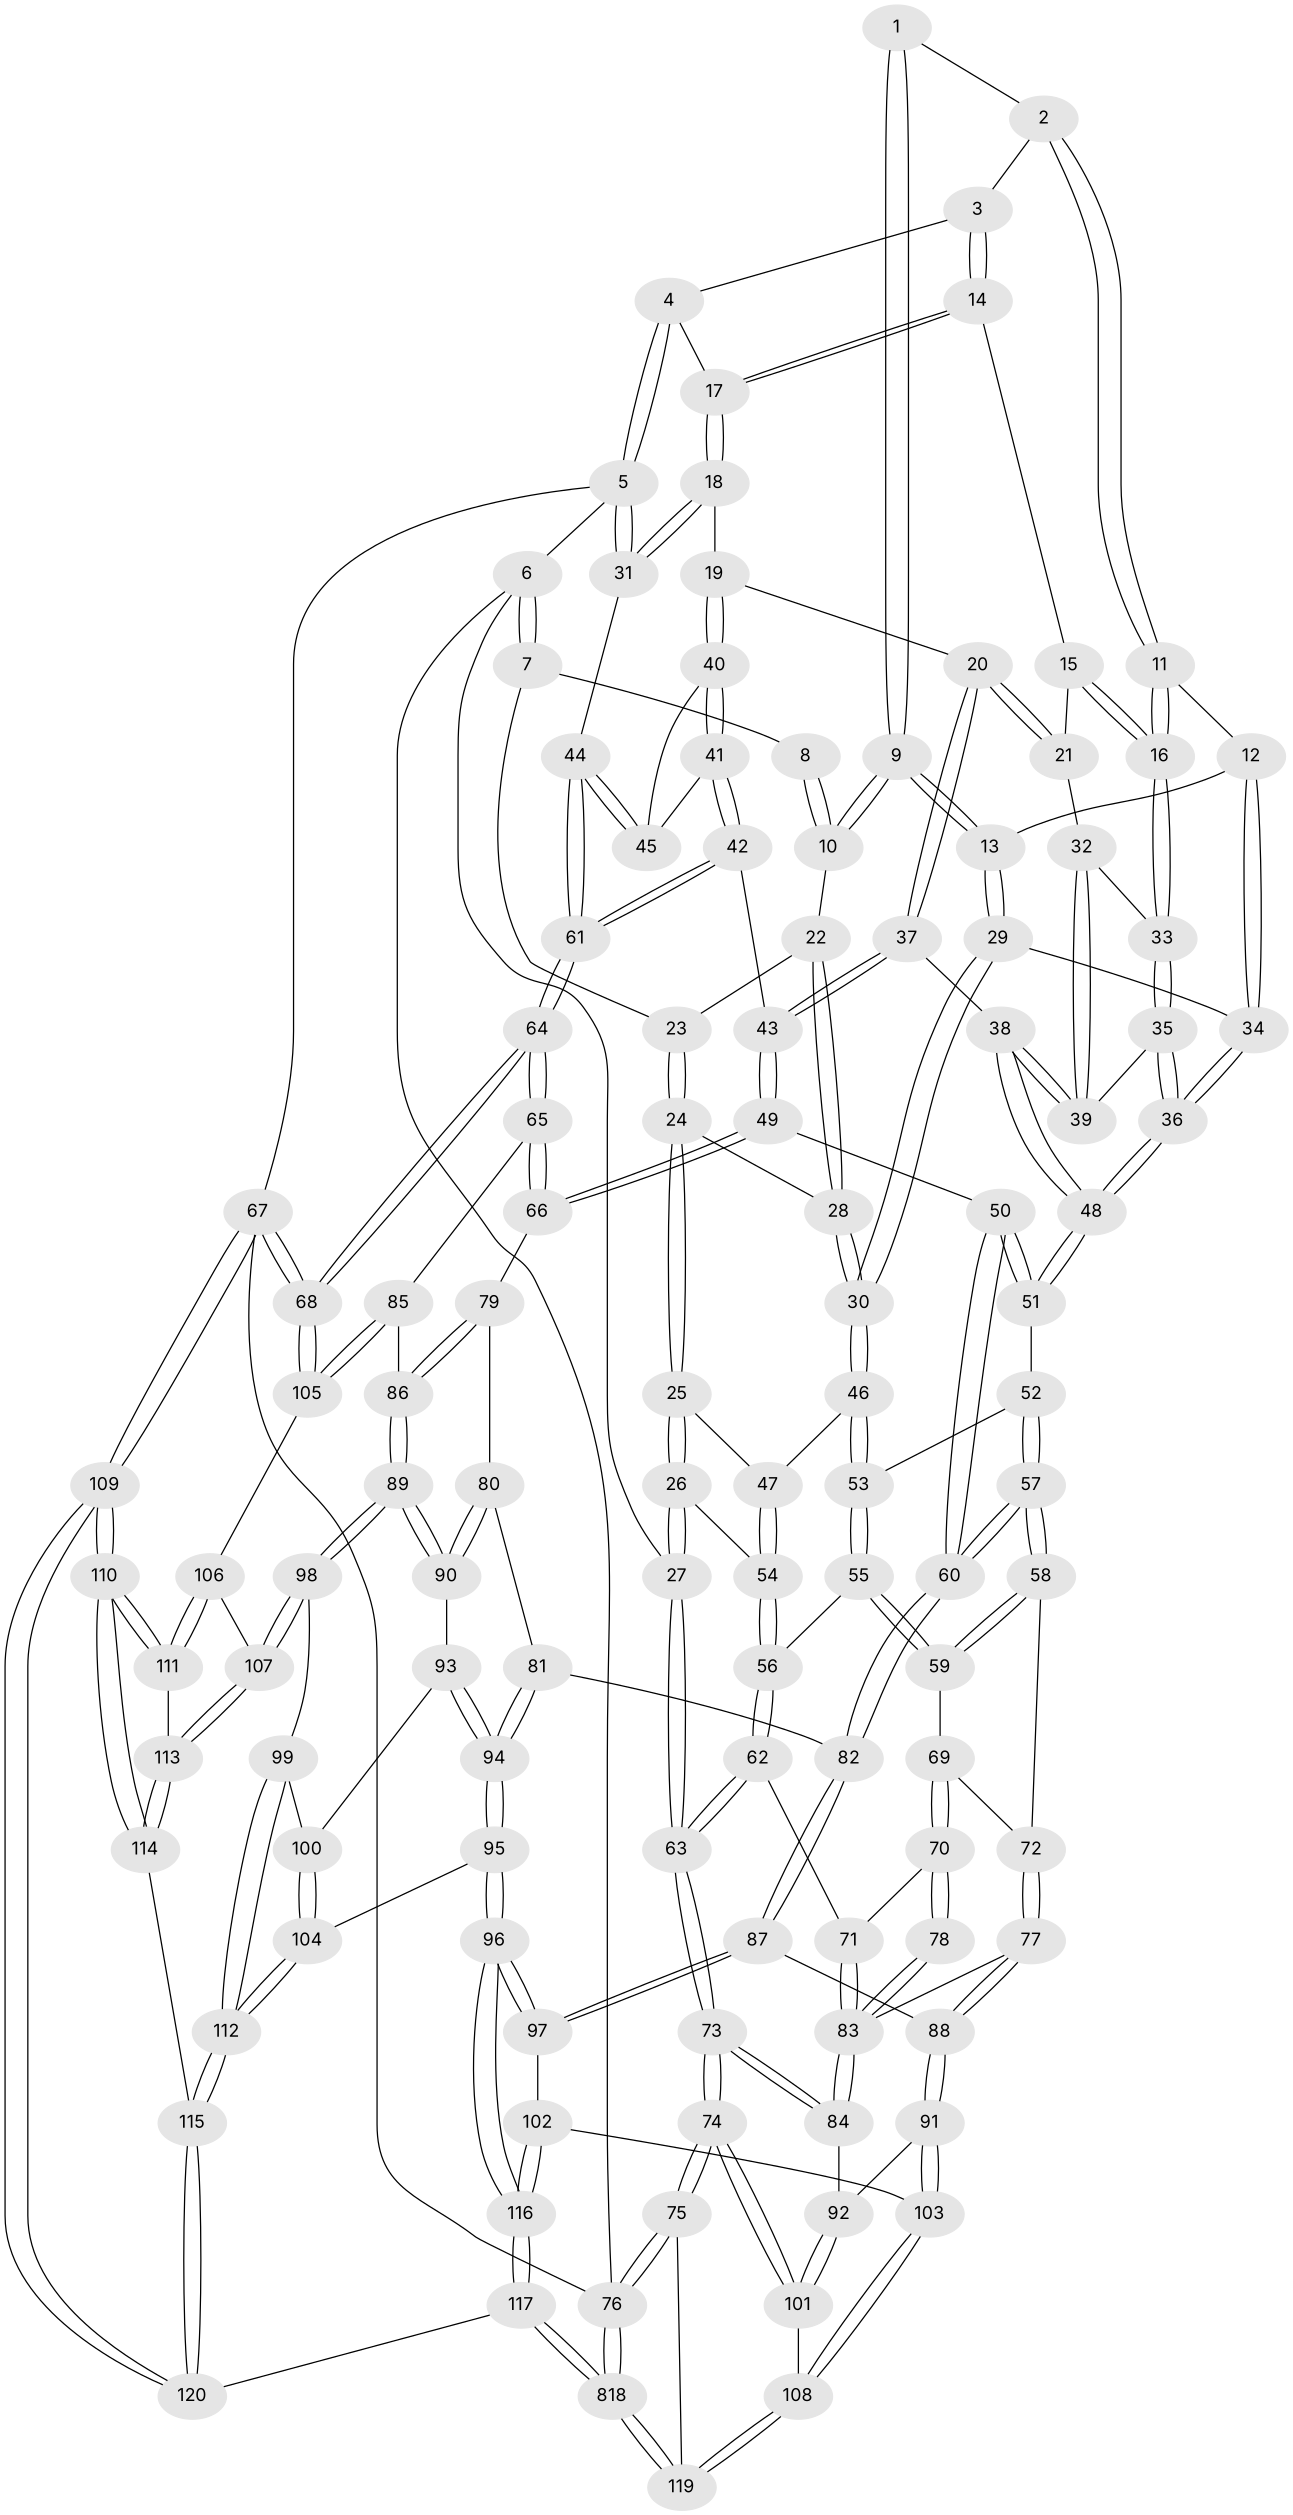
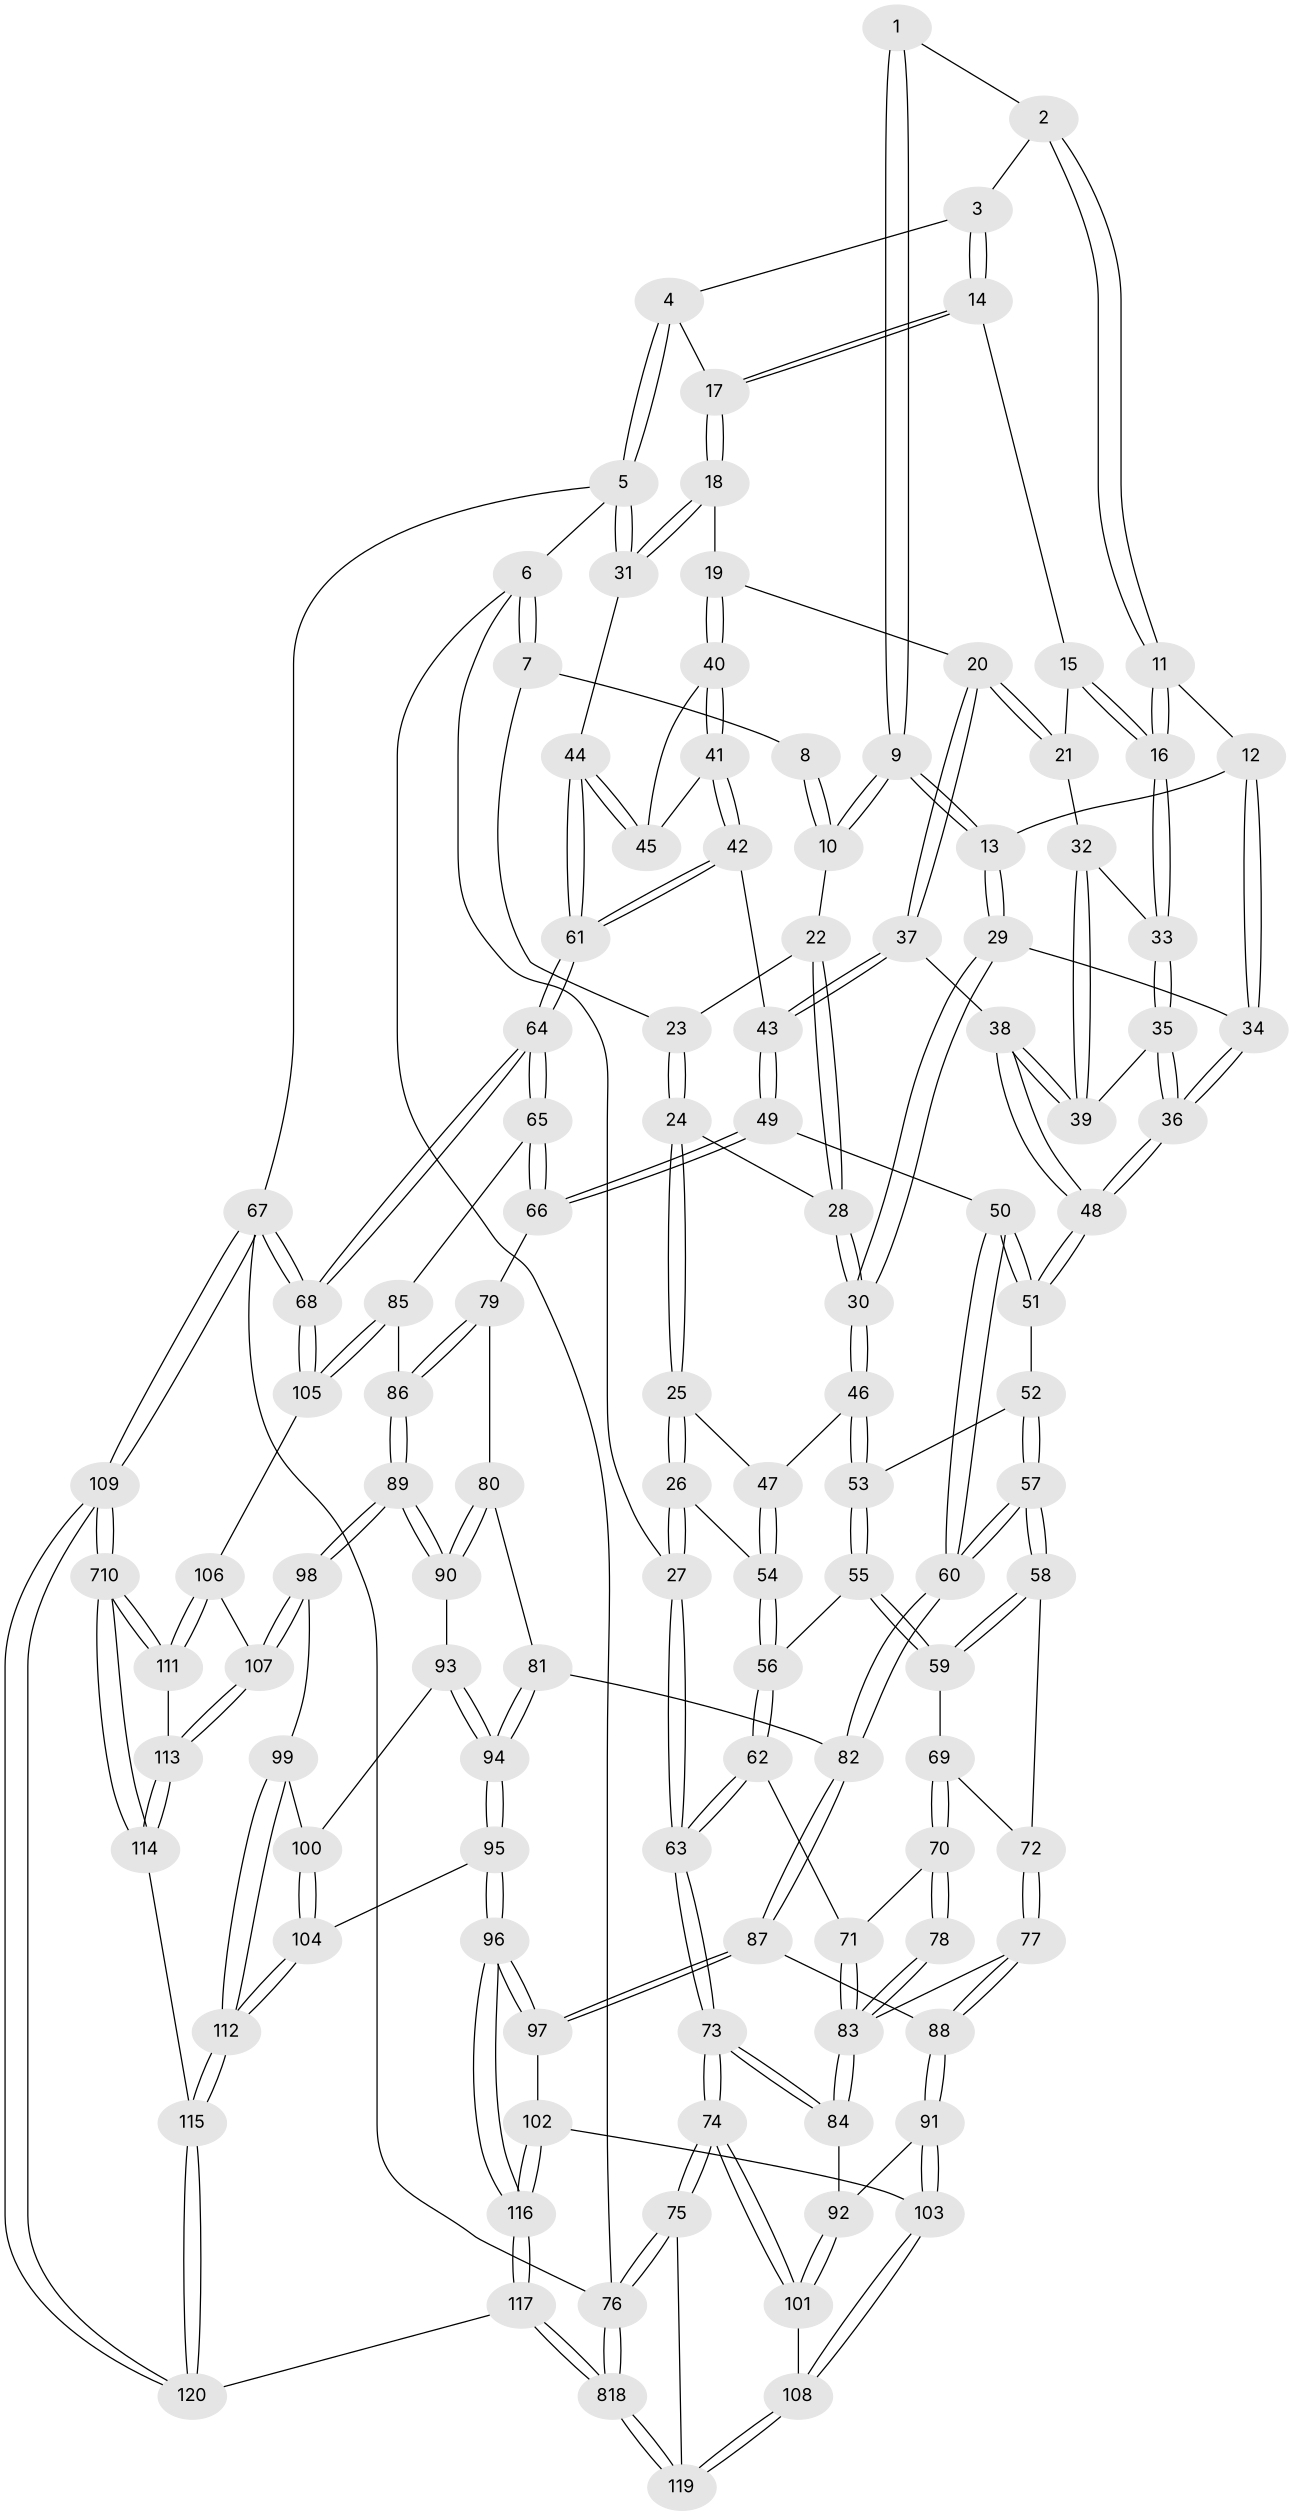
(105, 1577) -> (105, 1577)
